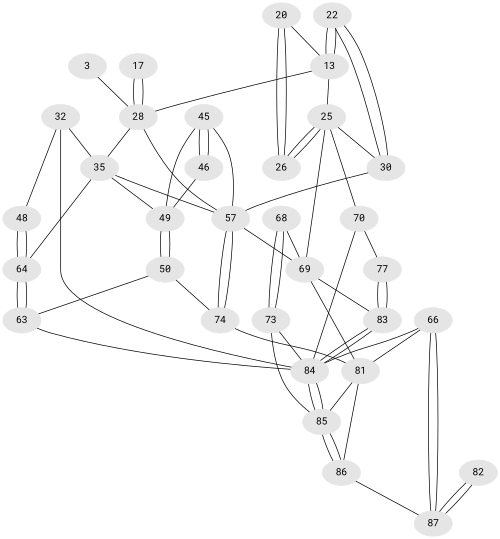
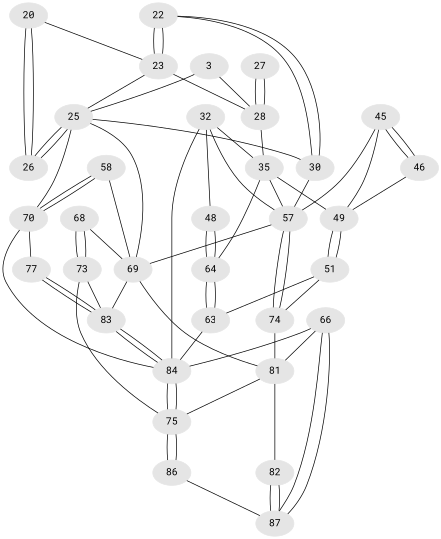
(138, 66) -> (260, 66)
(329, 66) -> (158, 66)
none -> (143, 94)
none -> (106, 168)
(176, 178) -> (235, 176)
(165, 270) -> (330, 270)
(286, 340) -> (94, 295)
(322, 422) -> (172, 422)
(351, 422) -> (275, 422)
